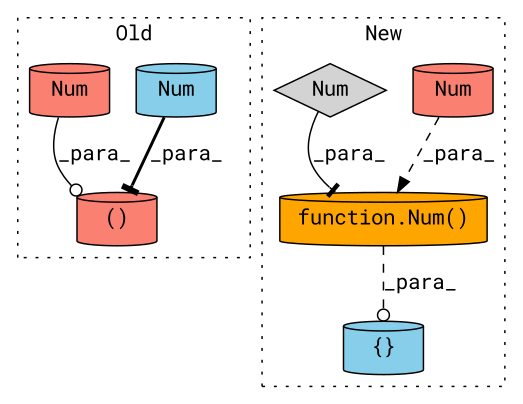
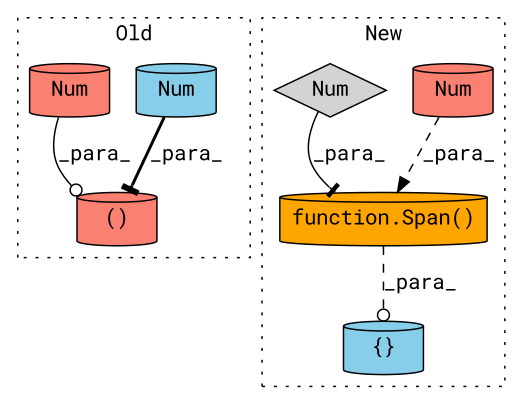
(383, 219) -> (383, 219)
